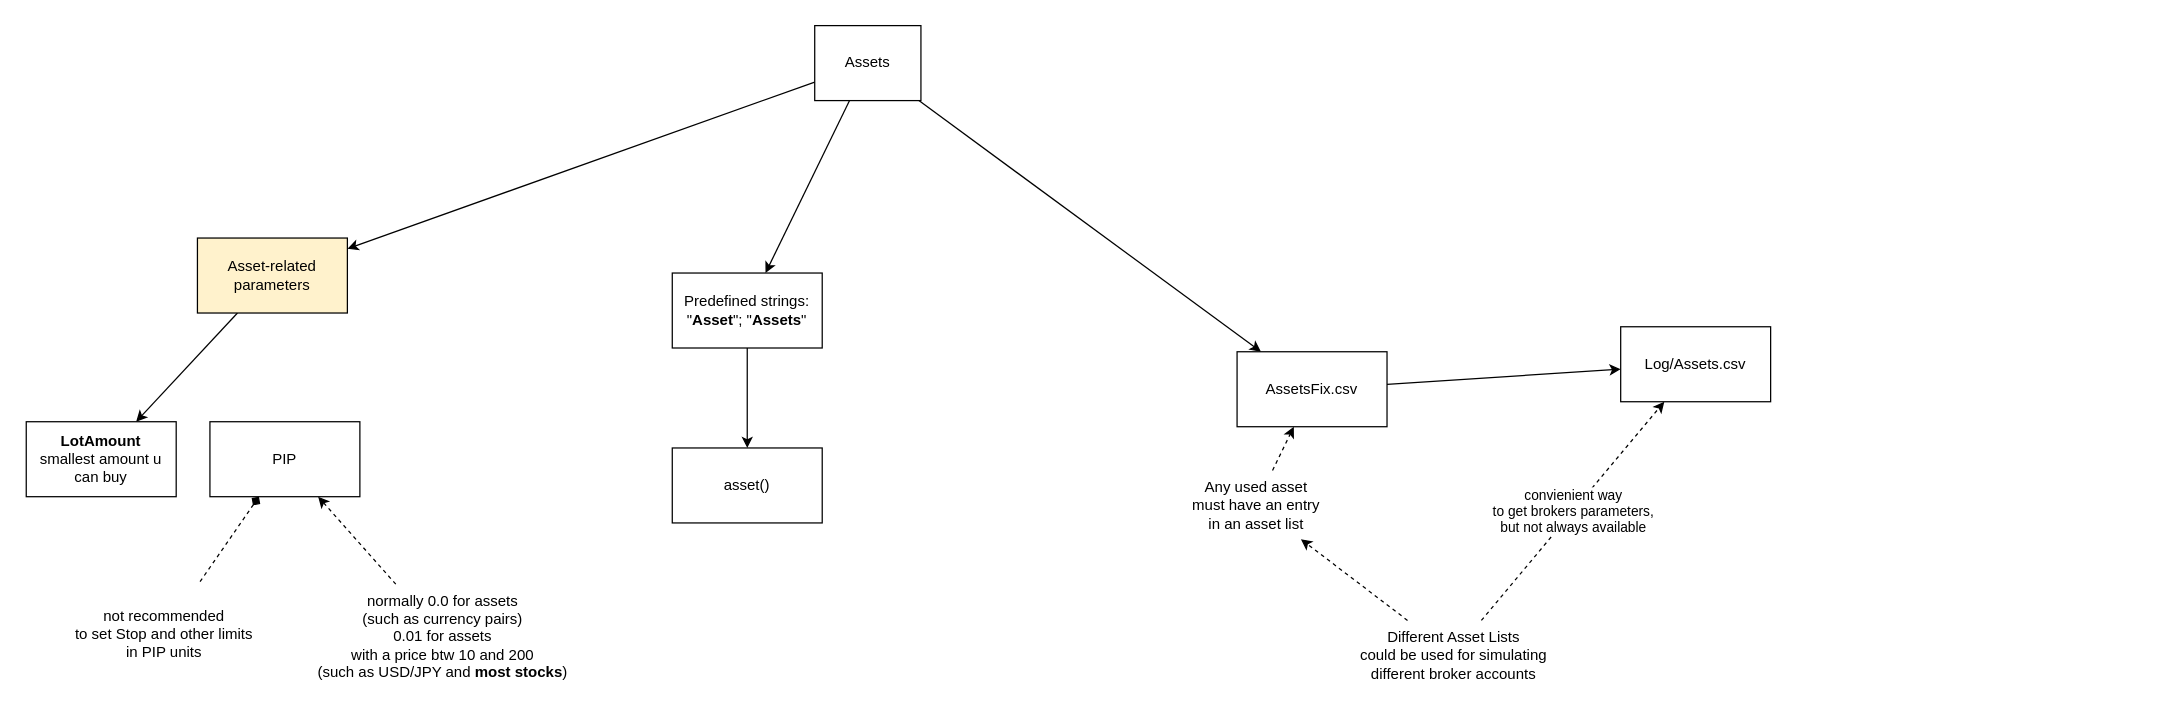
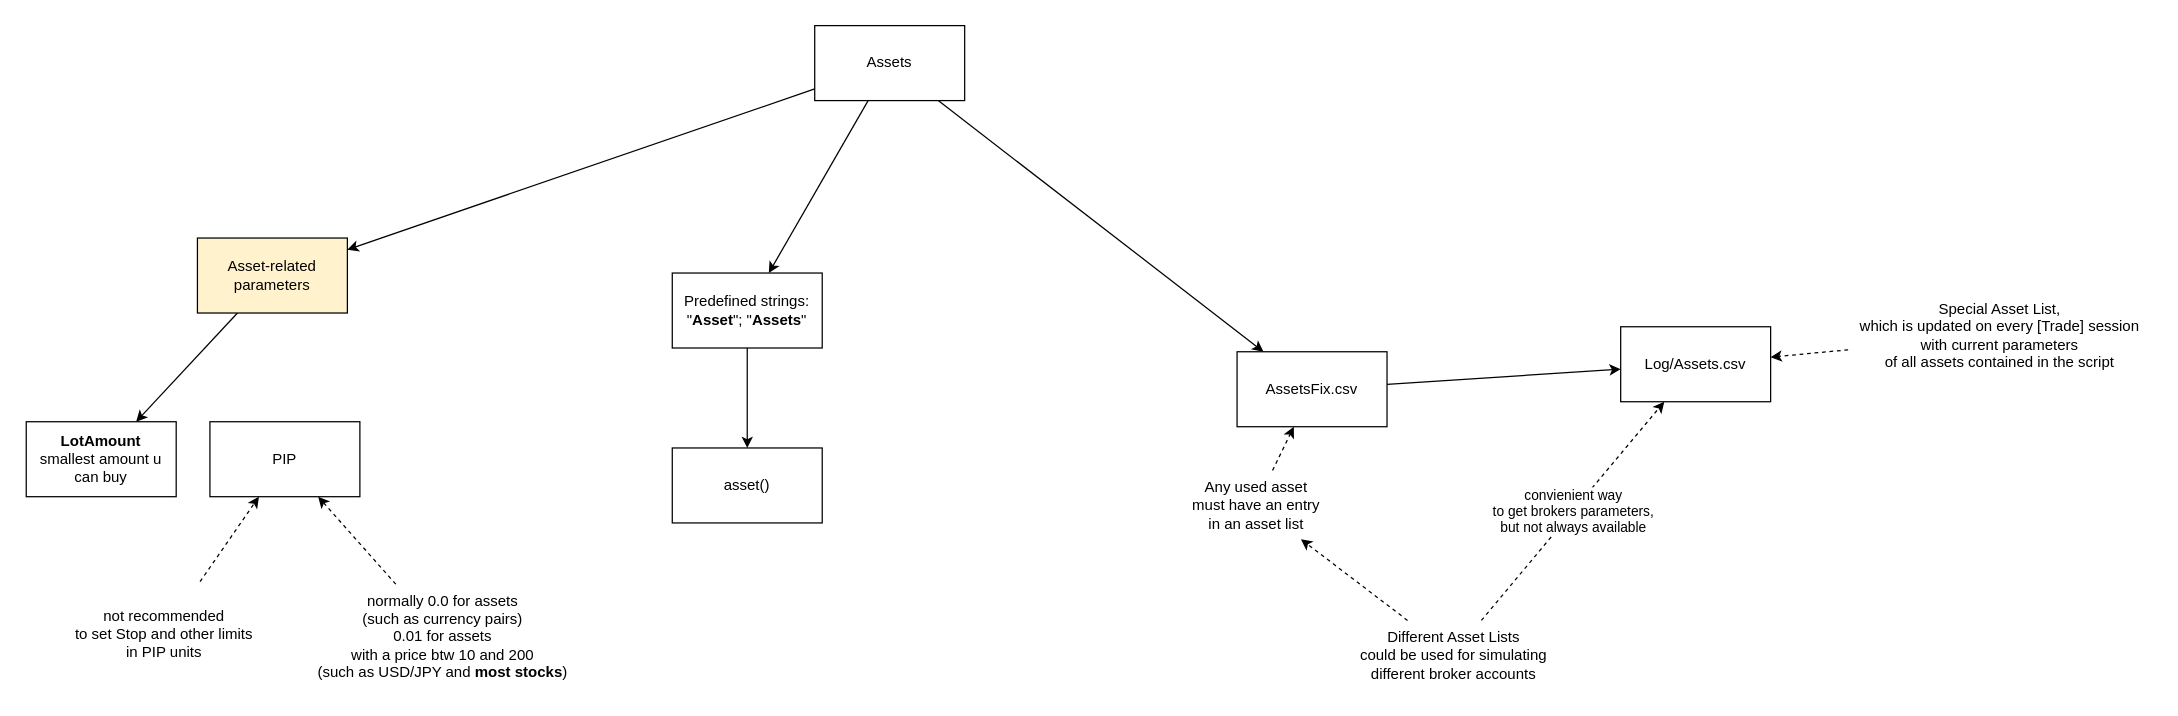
(868, 63) -> (889, 63)
none -> (1999, 336)
none -> (1814, 353)
(252, 506) -> (253, 505)
